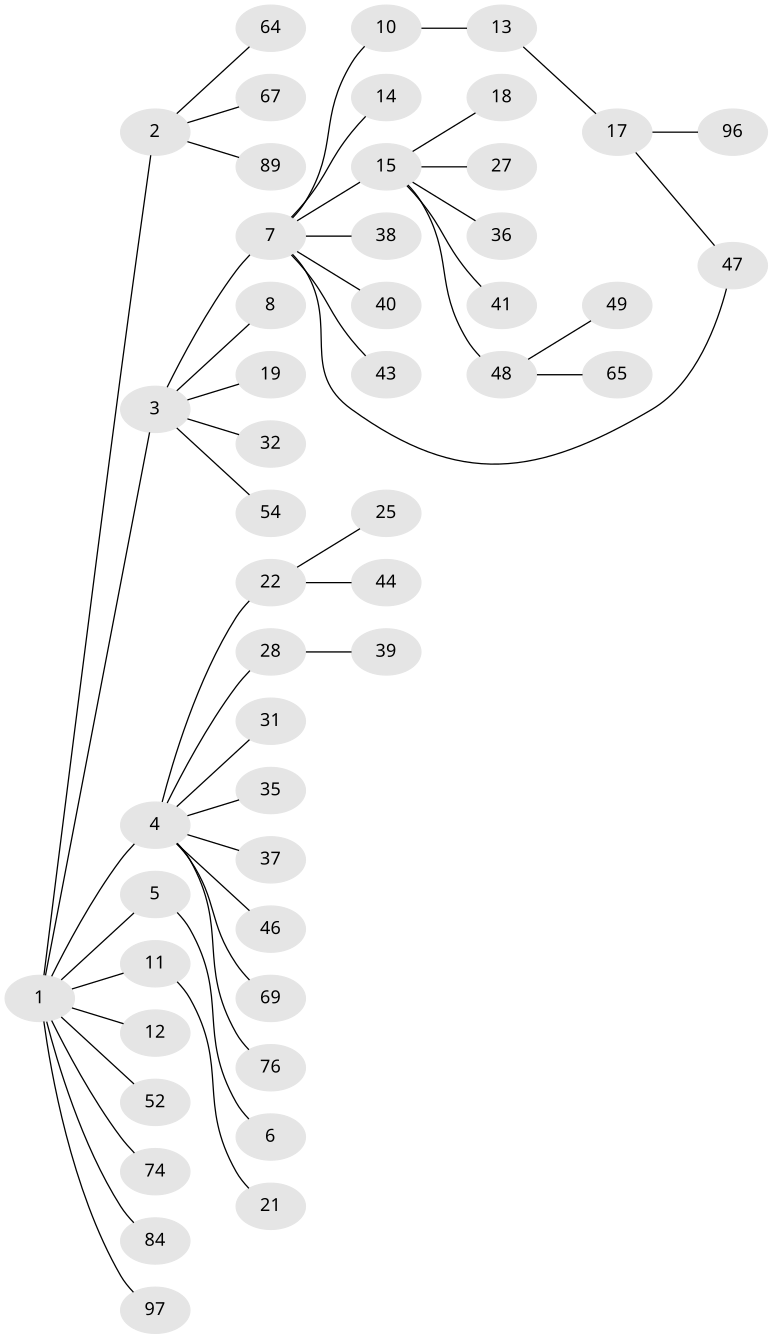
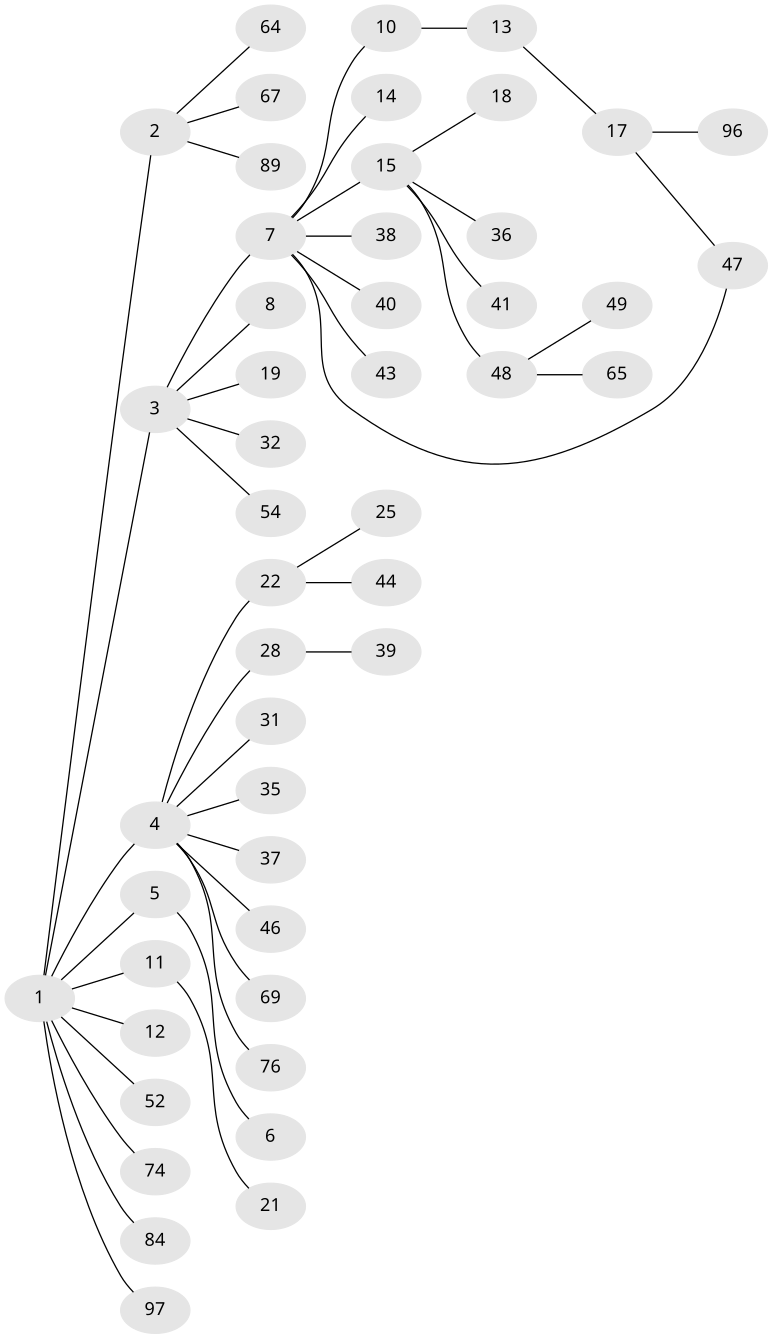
(502, 167) -> none
